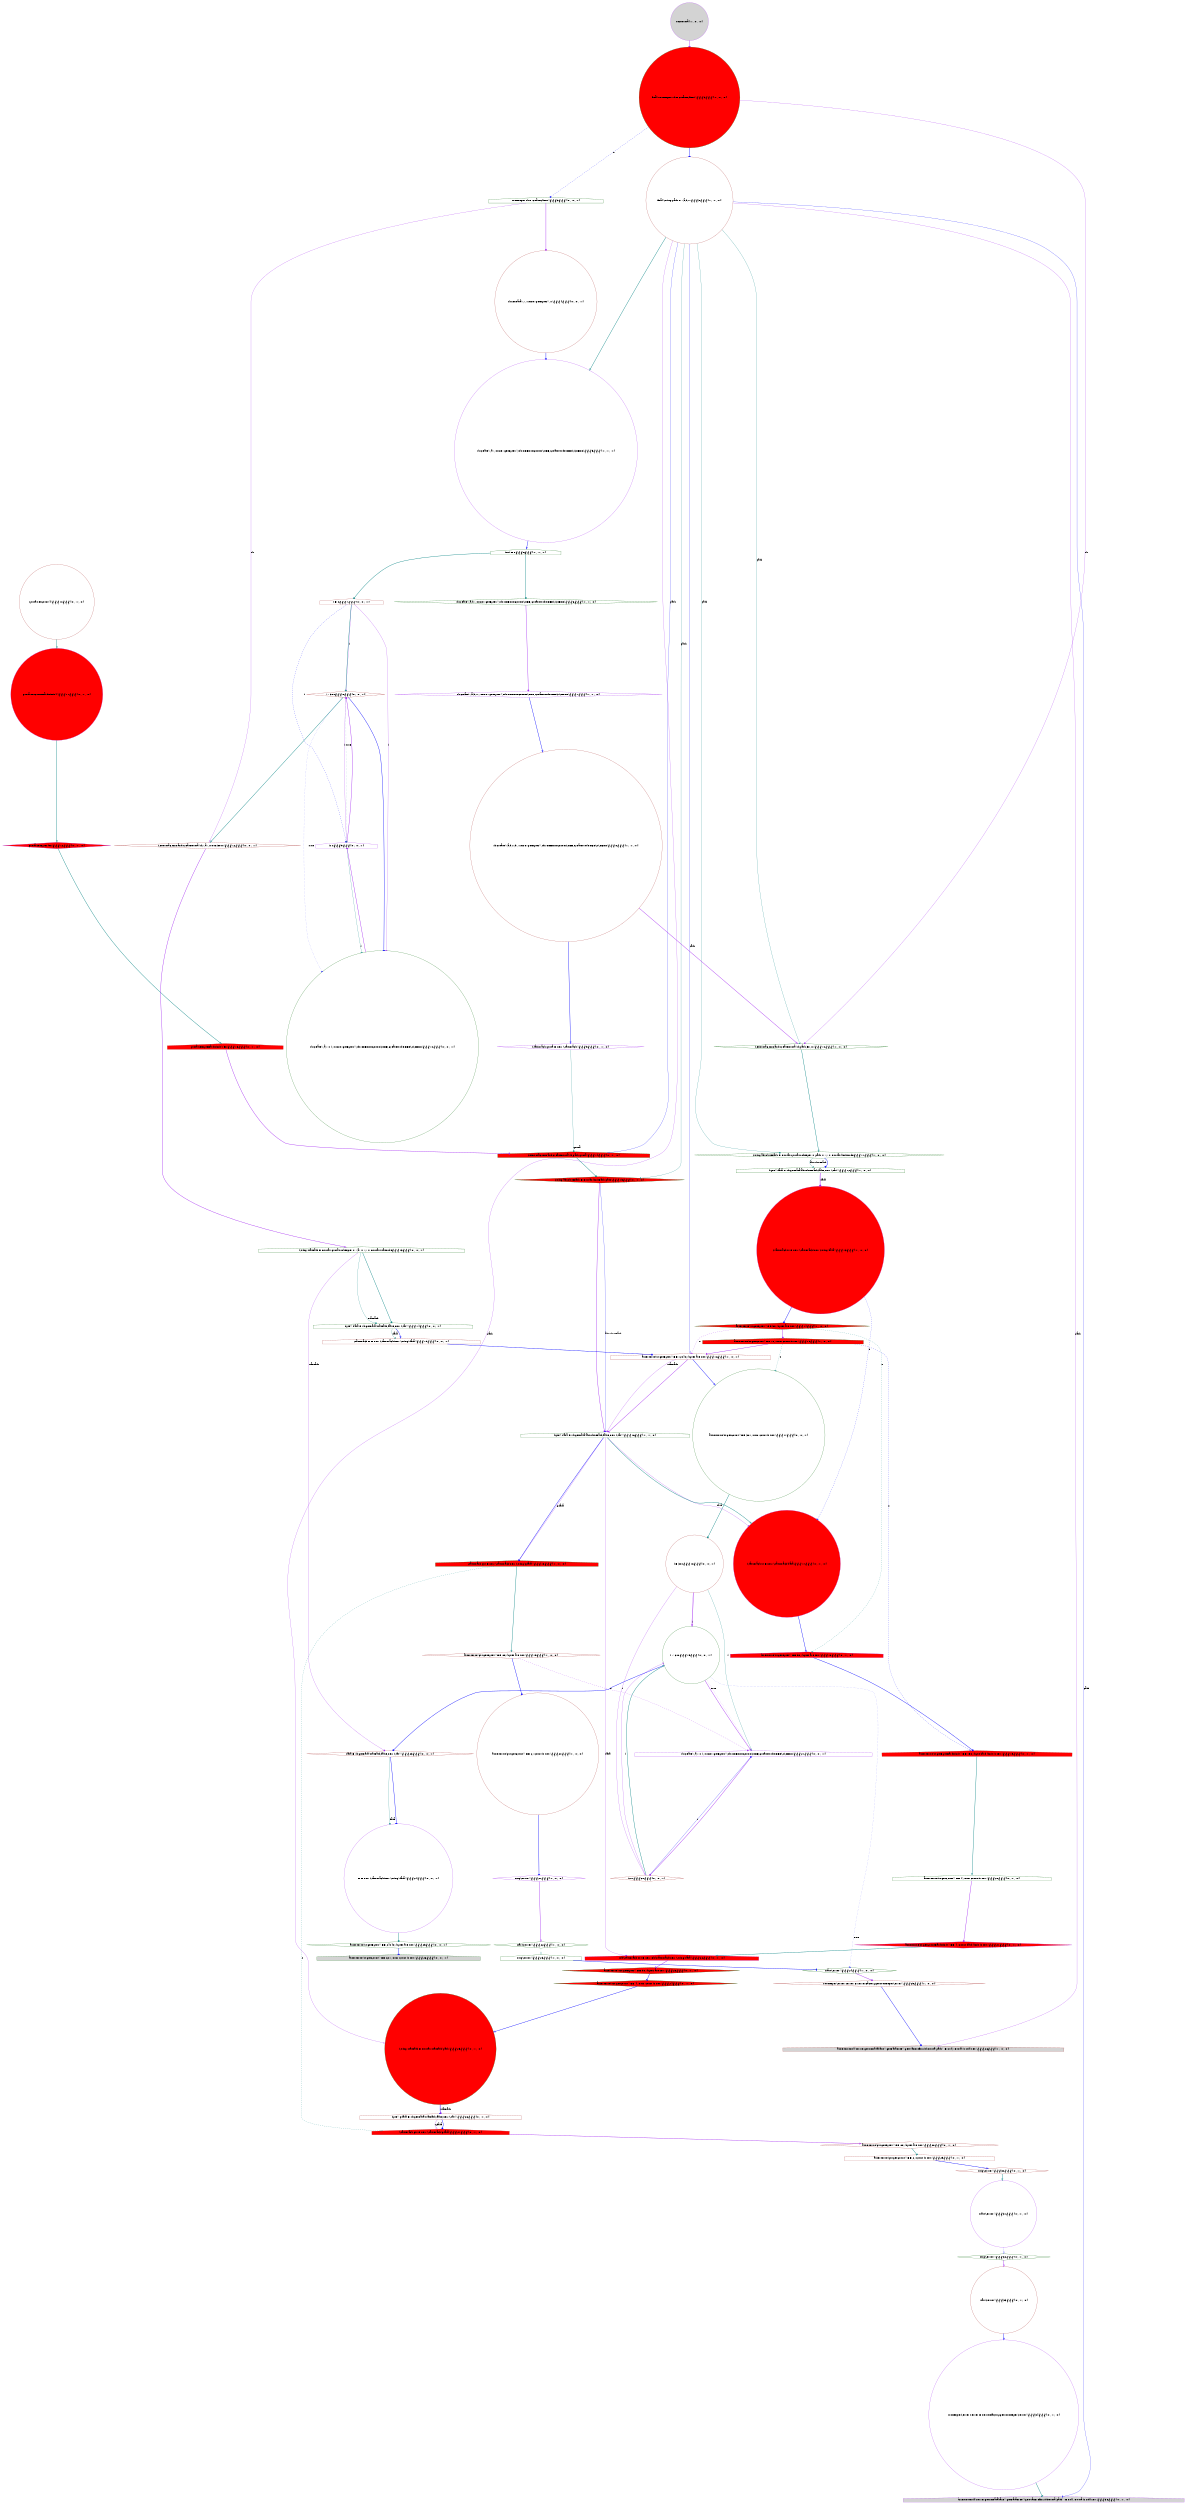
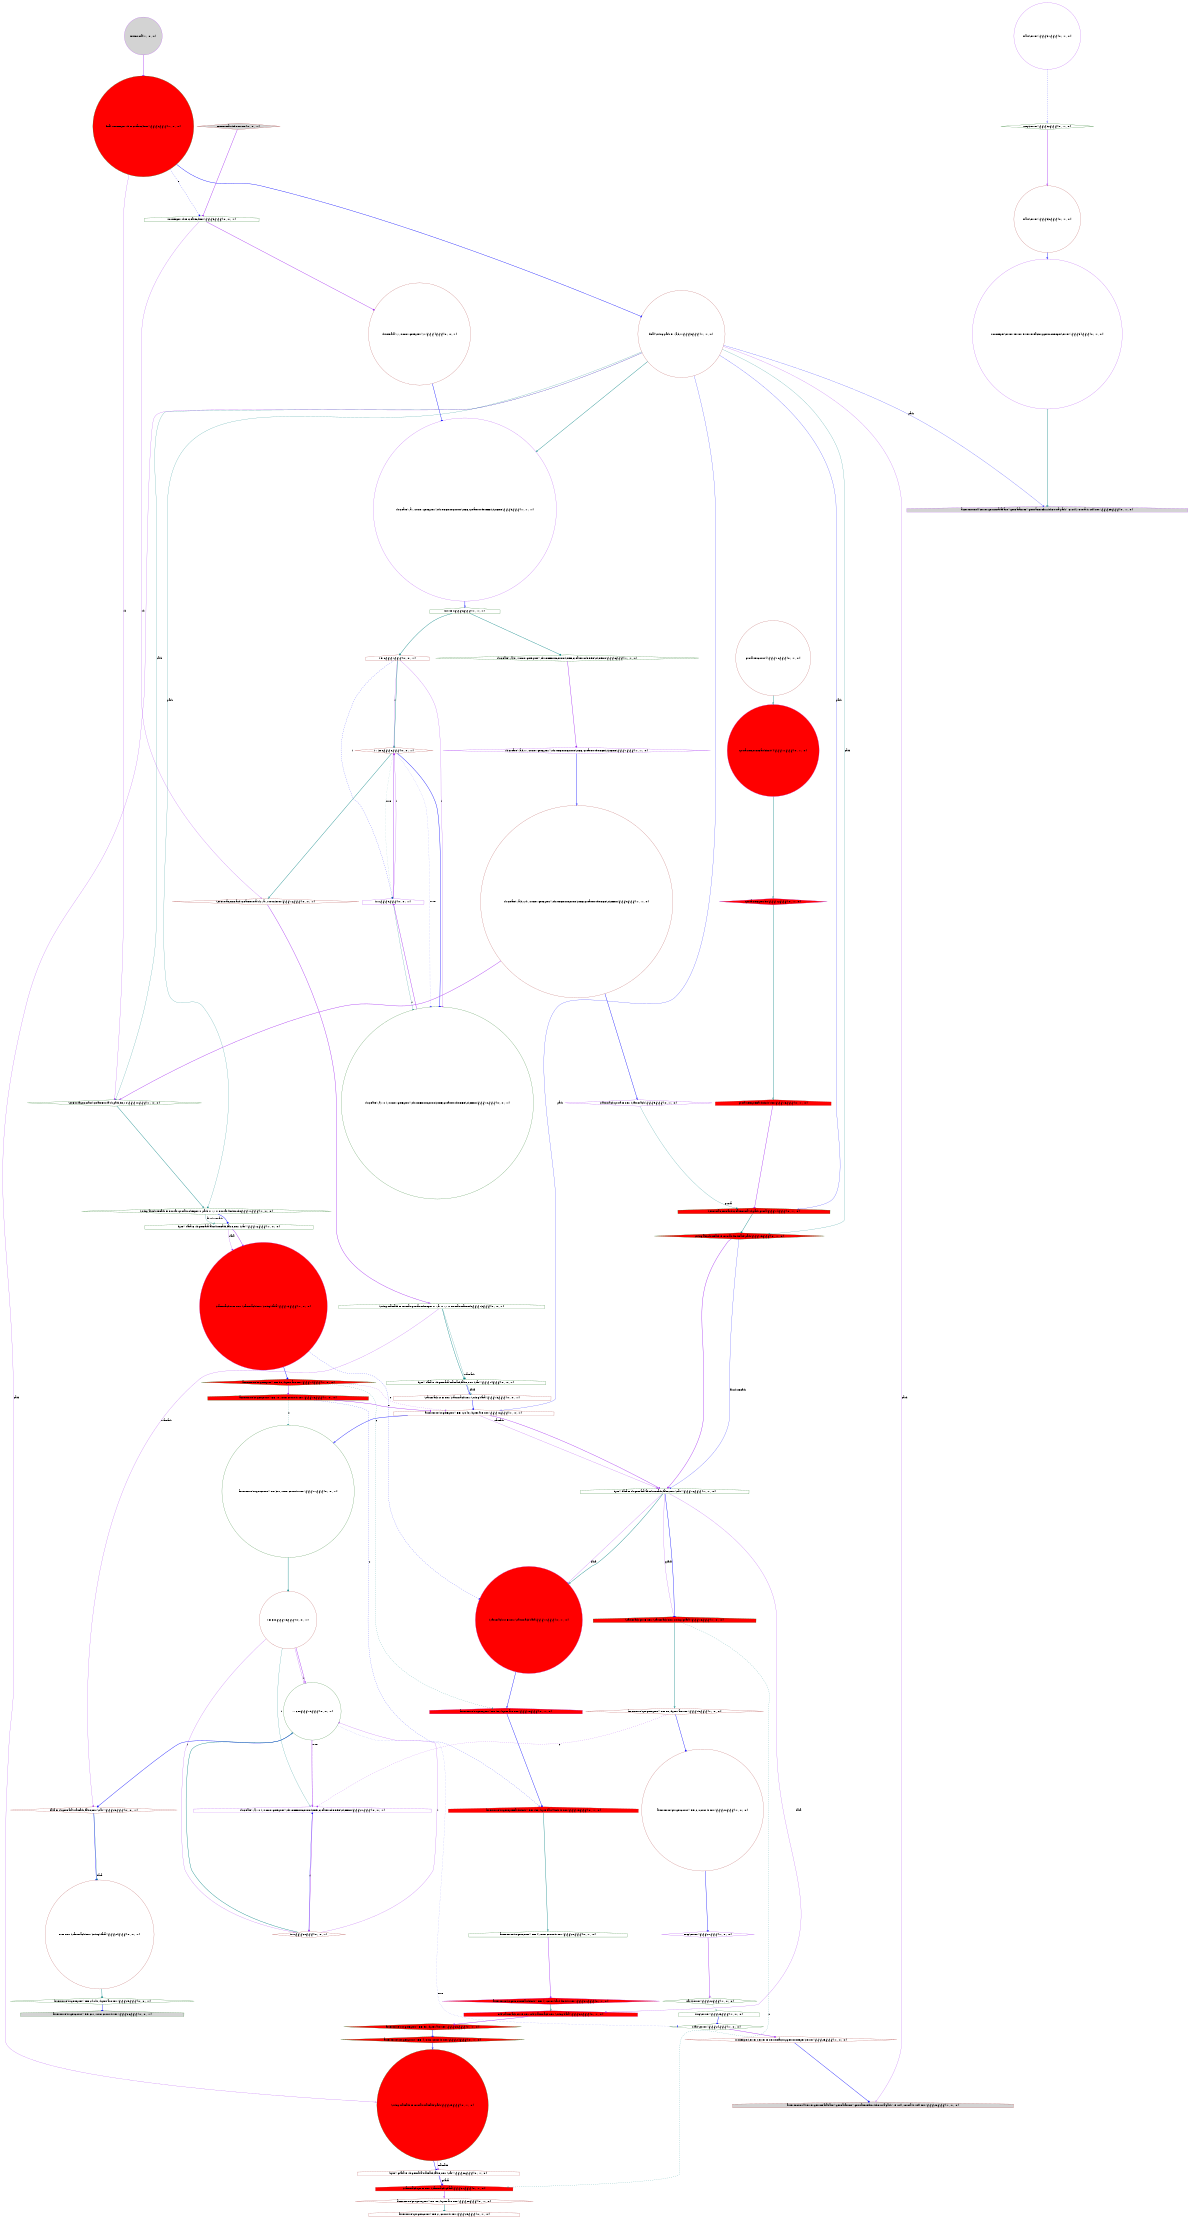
none -> (239, 126)
(398, 1878) -> (100, 1935)
(1002, 2171) -> none
